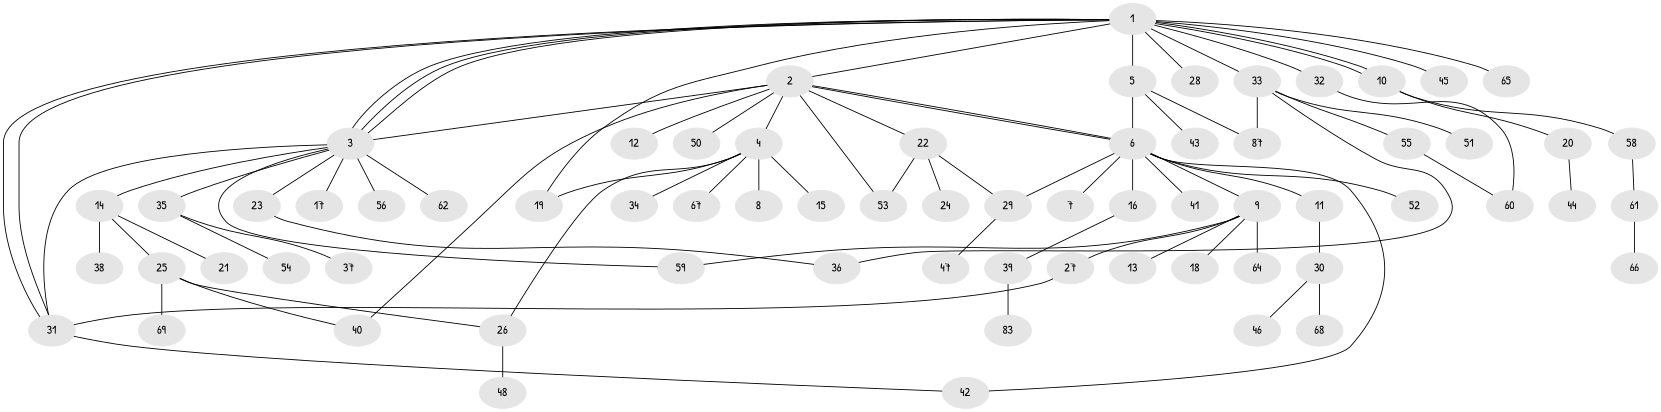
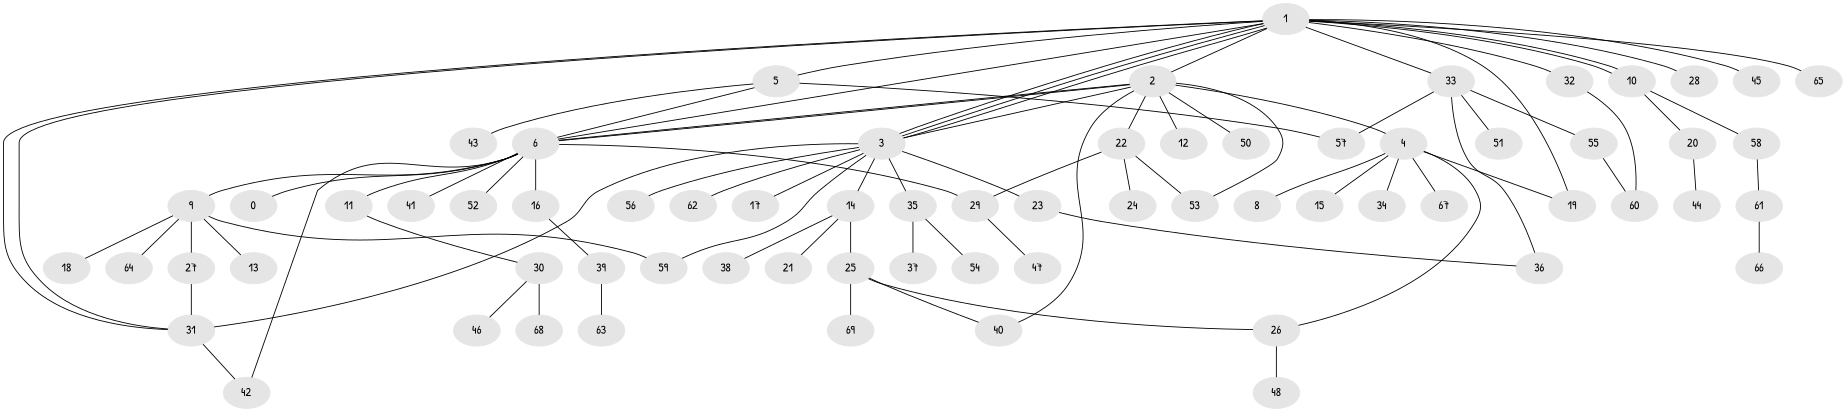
none -> (911, 81)
(1257, 144) -> (1341, 144)
(1070, 206) -> (254, 206)
(1008, 331) -> (601, 331)
